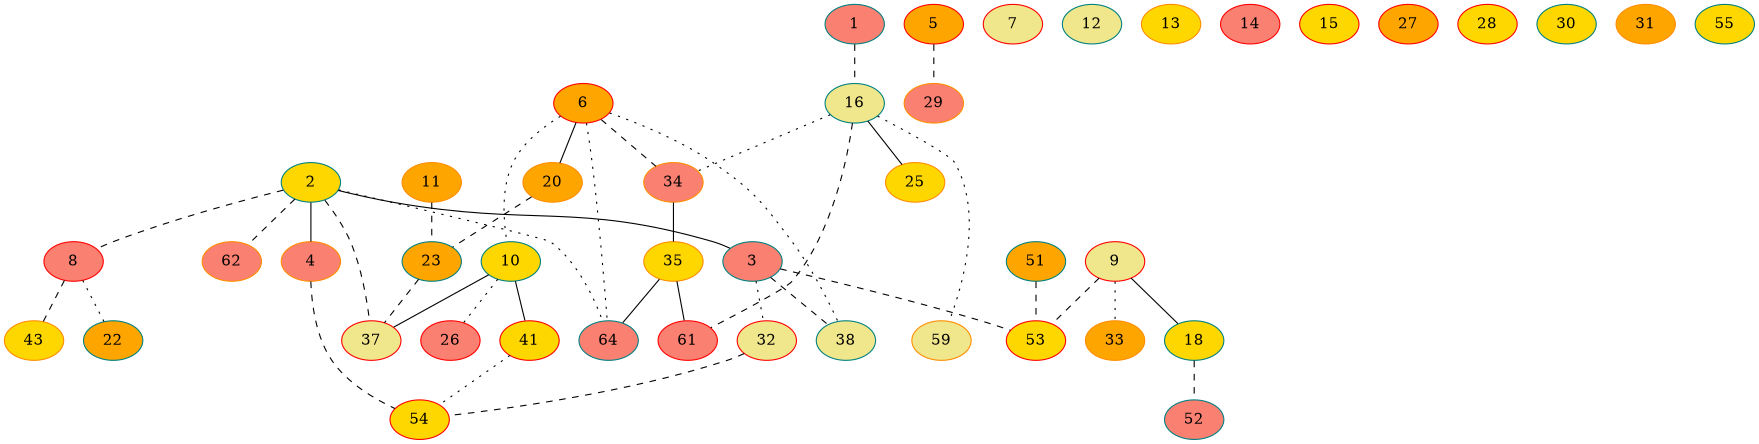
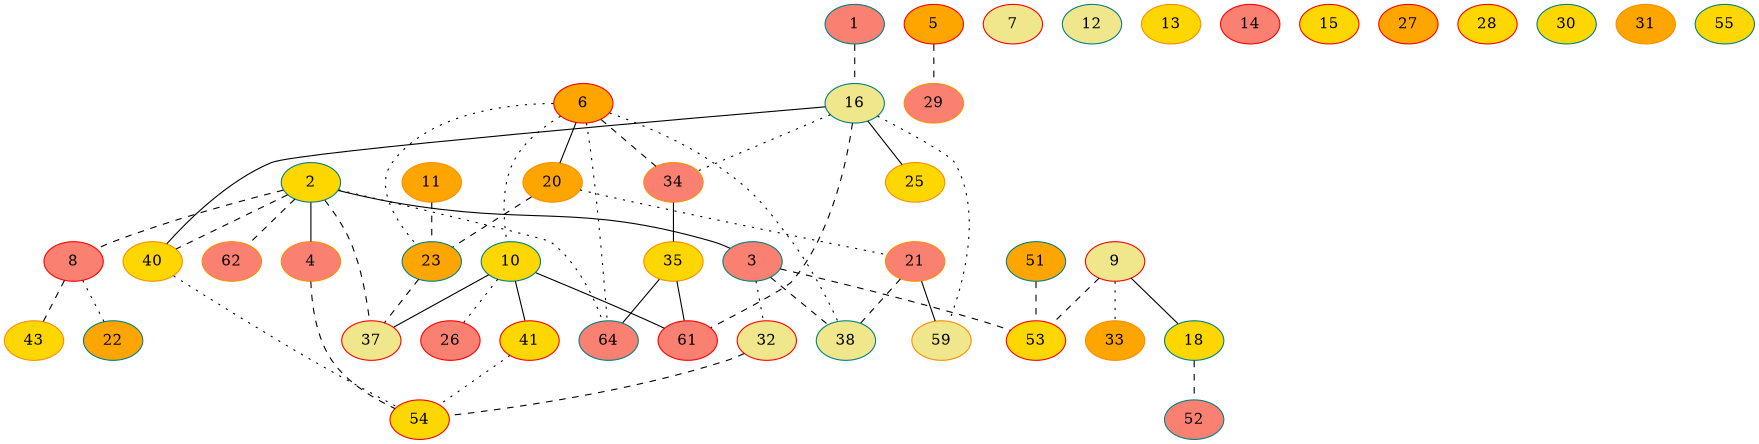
none -> (424, 134)
none -> (153, 261)
none -> (915, 261)
none -> (613, 305)
